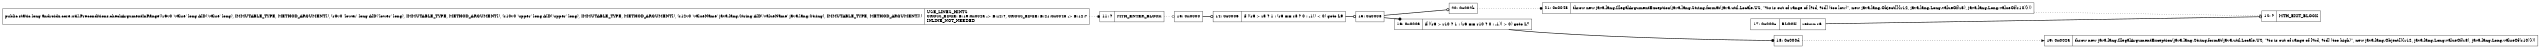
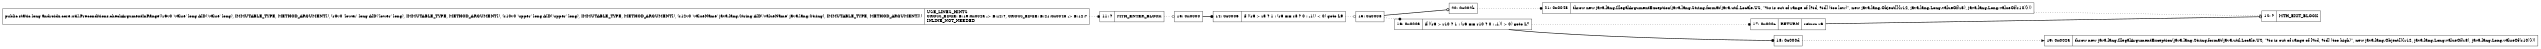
(1207, 17) -> (1207, 17)
(1349, 17) -> (1349, 17)
(1391, 18) -> (1391, 18)
none -> (1640, 24)
(1789, 24) -> (1790, 24)
